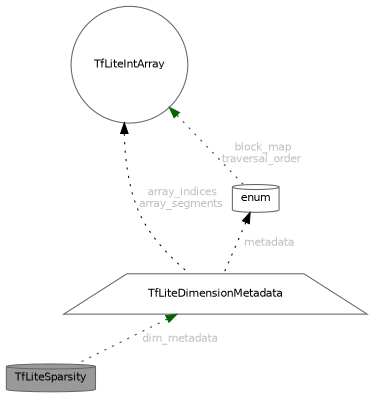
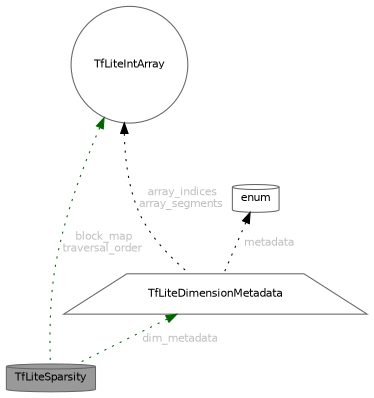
(210, 150) -> (60, 243)
